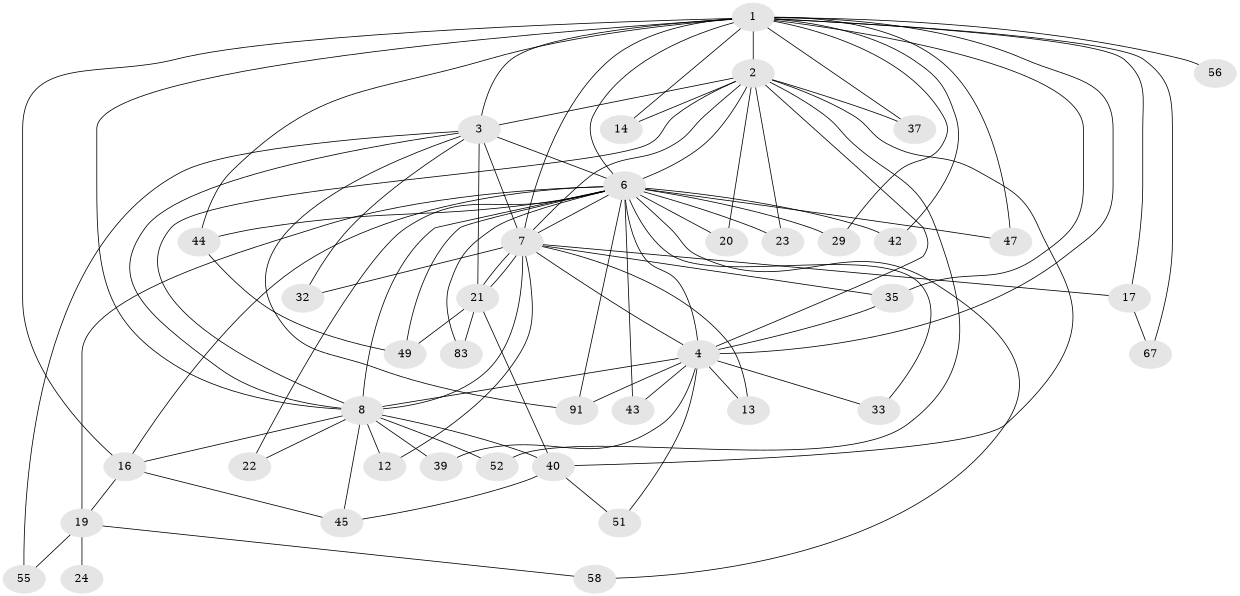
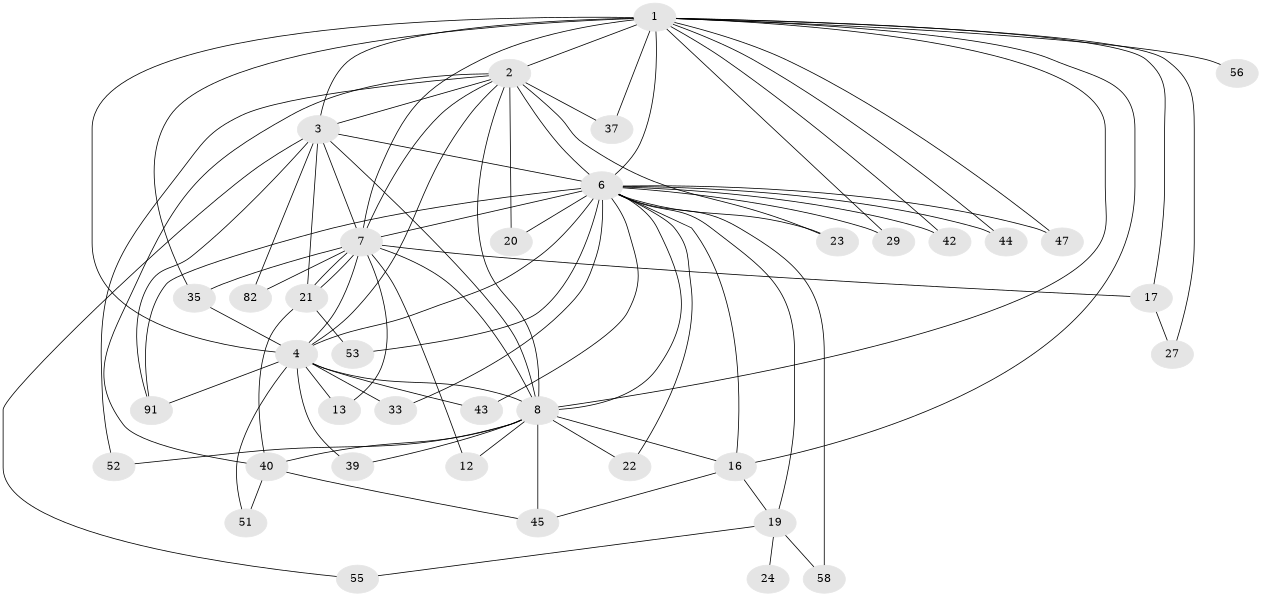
(621, 130) -> none
(303, 298) -> (251, 298)
(405, 354) -> none
(461, 354) -> (353, 354)
(1151, 354) -> (1172, 354)
